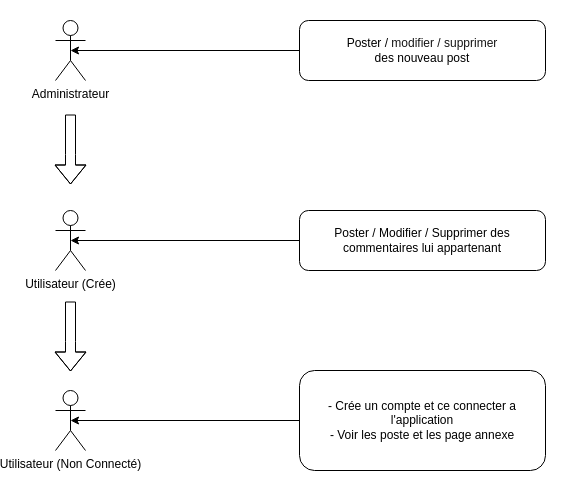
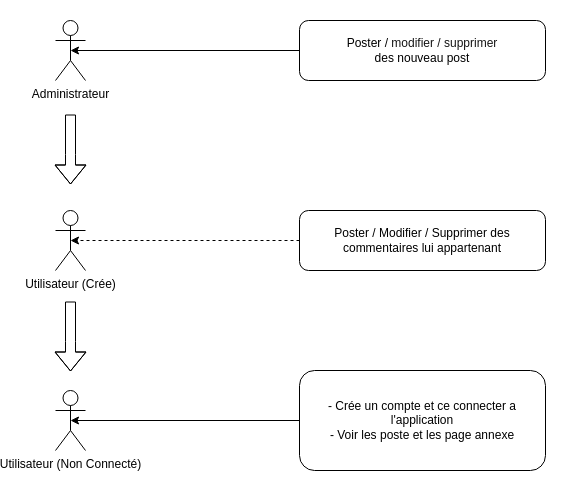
(189, 241) -> (189, 241)
